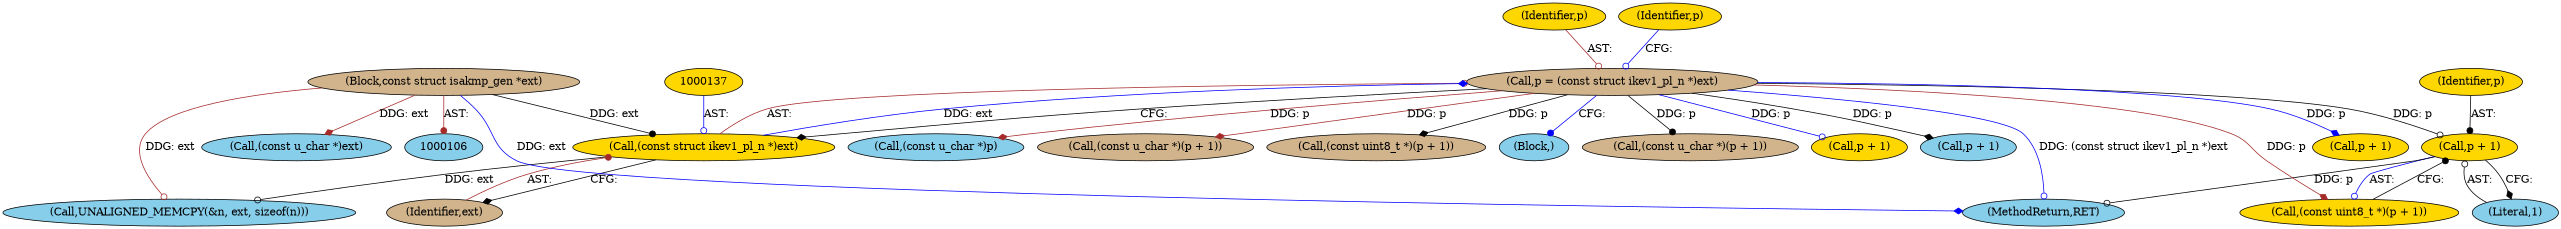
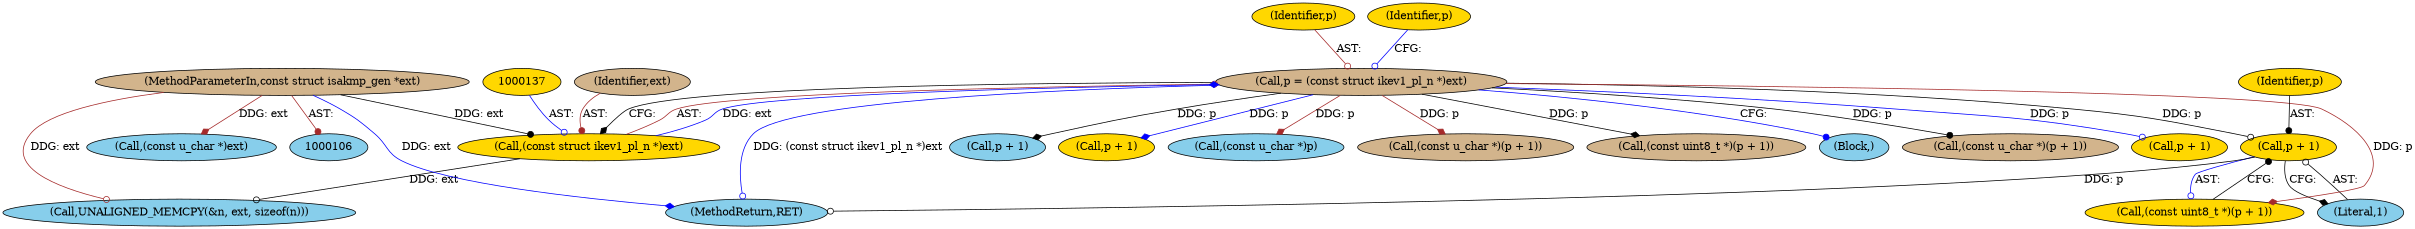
(444, 82) -> (282, 82)
(574, 180) -> none
